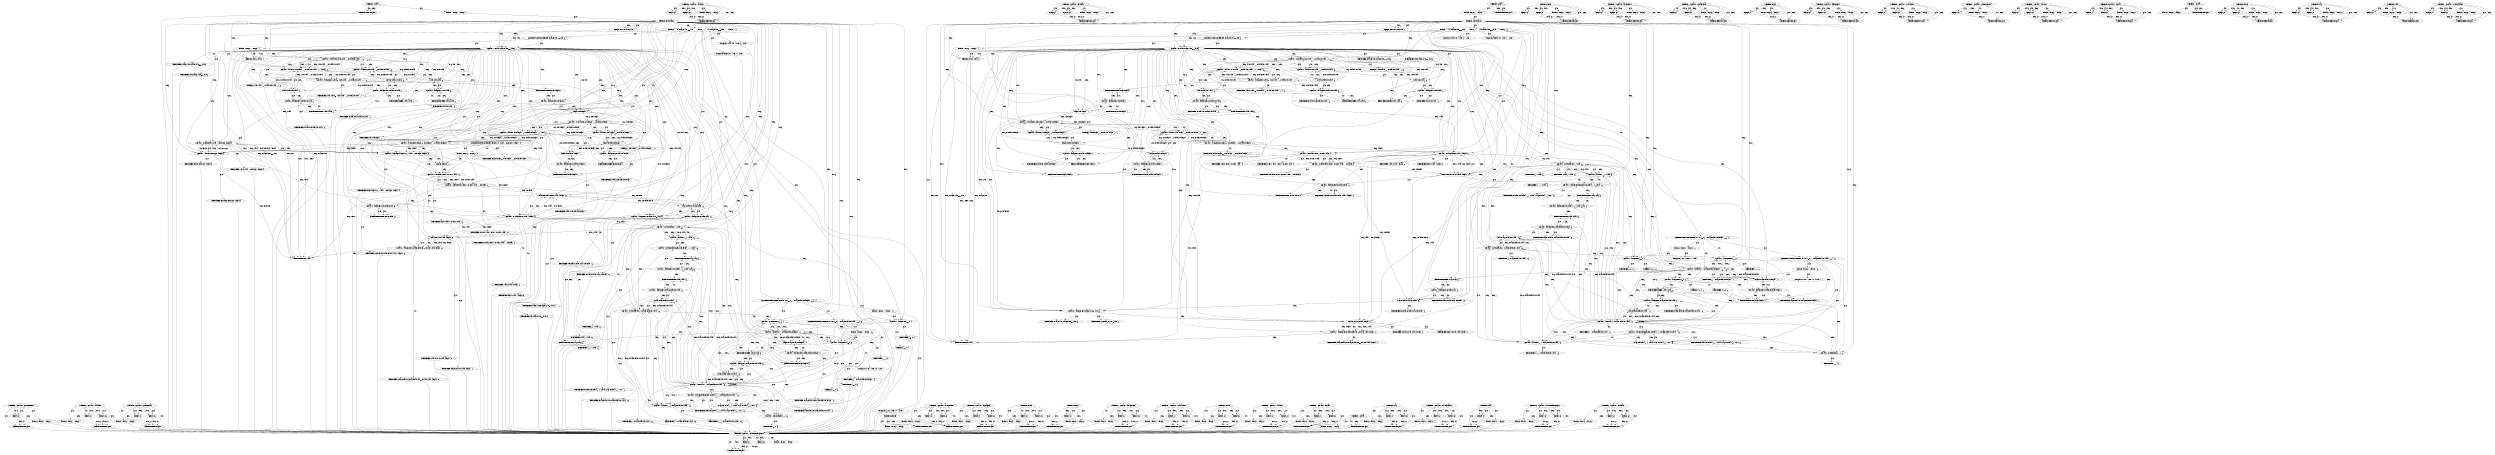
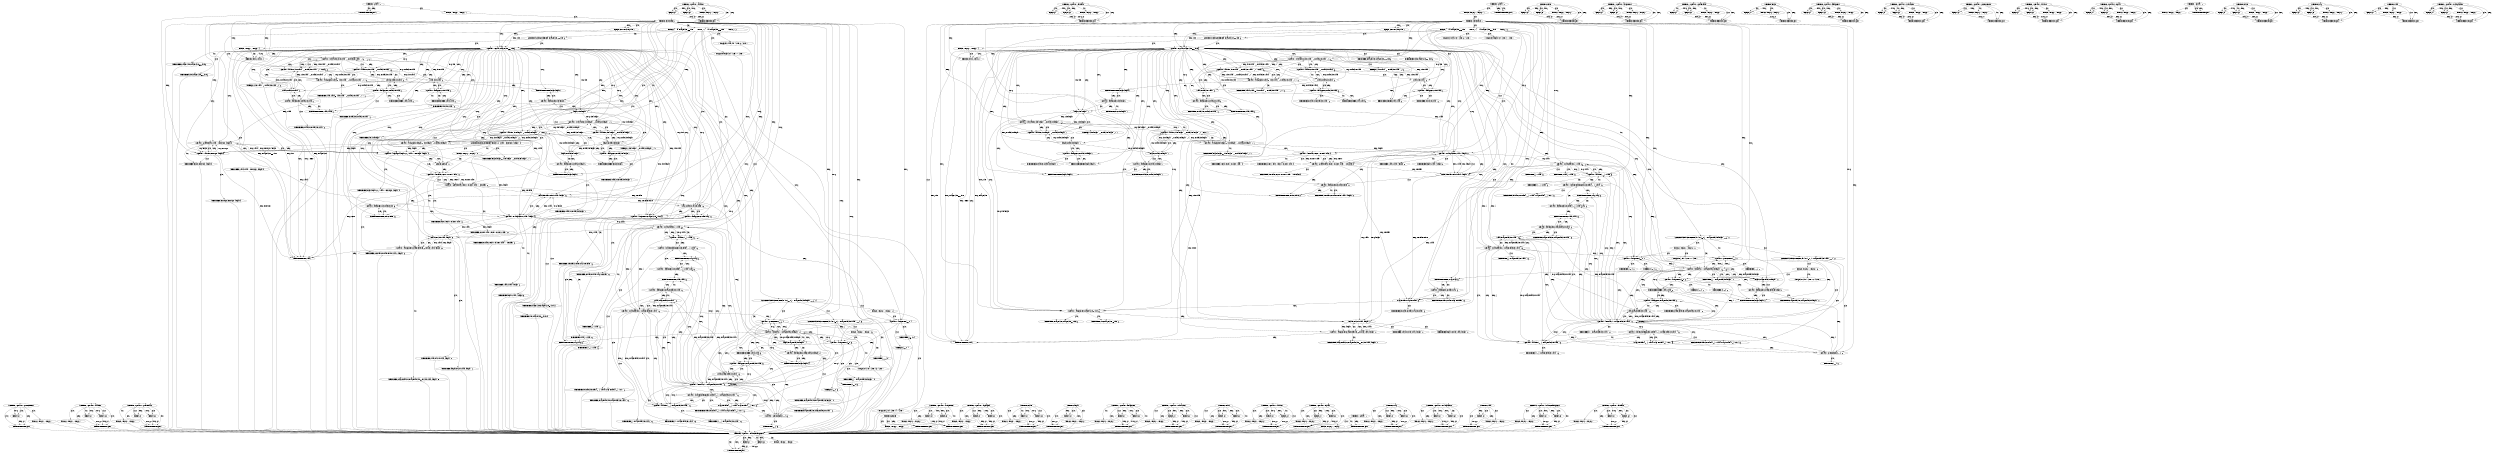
(235, 155) -> (189, 150)
